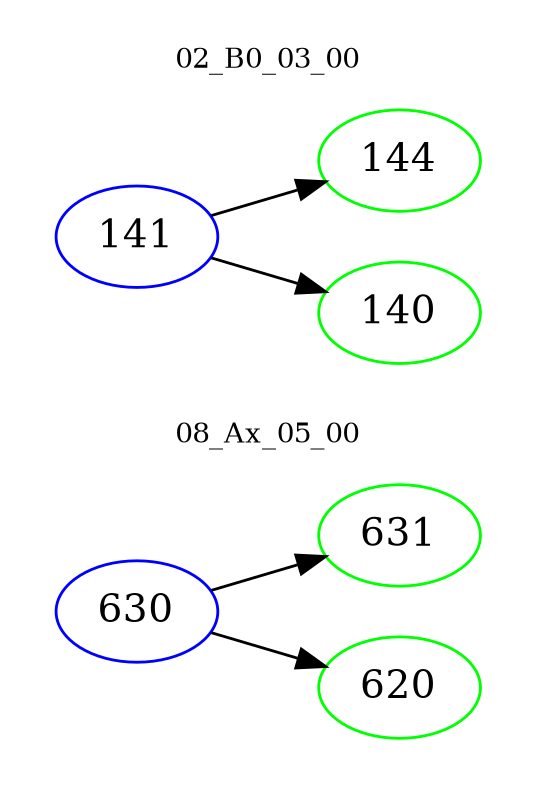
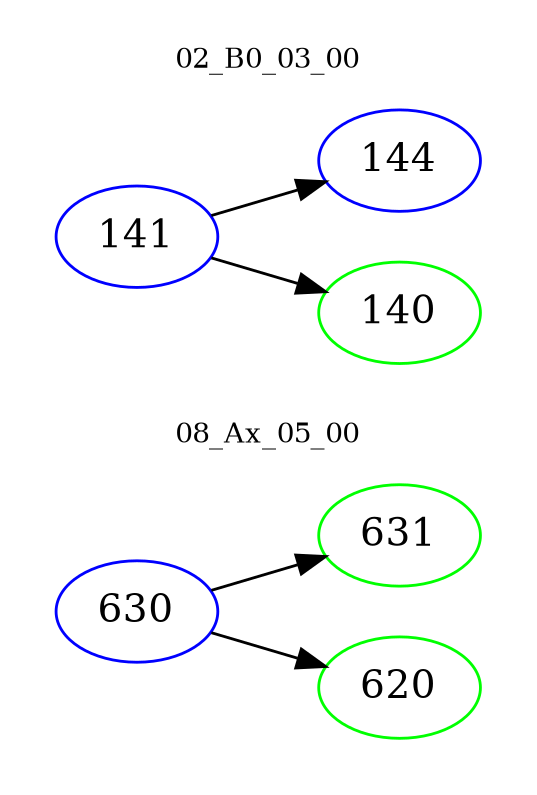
(400, 161) -> (400, 161)
